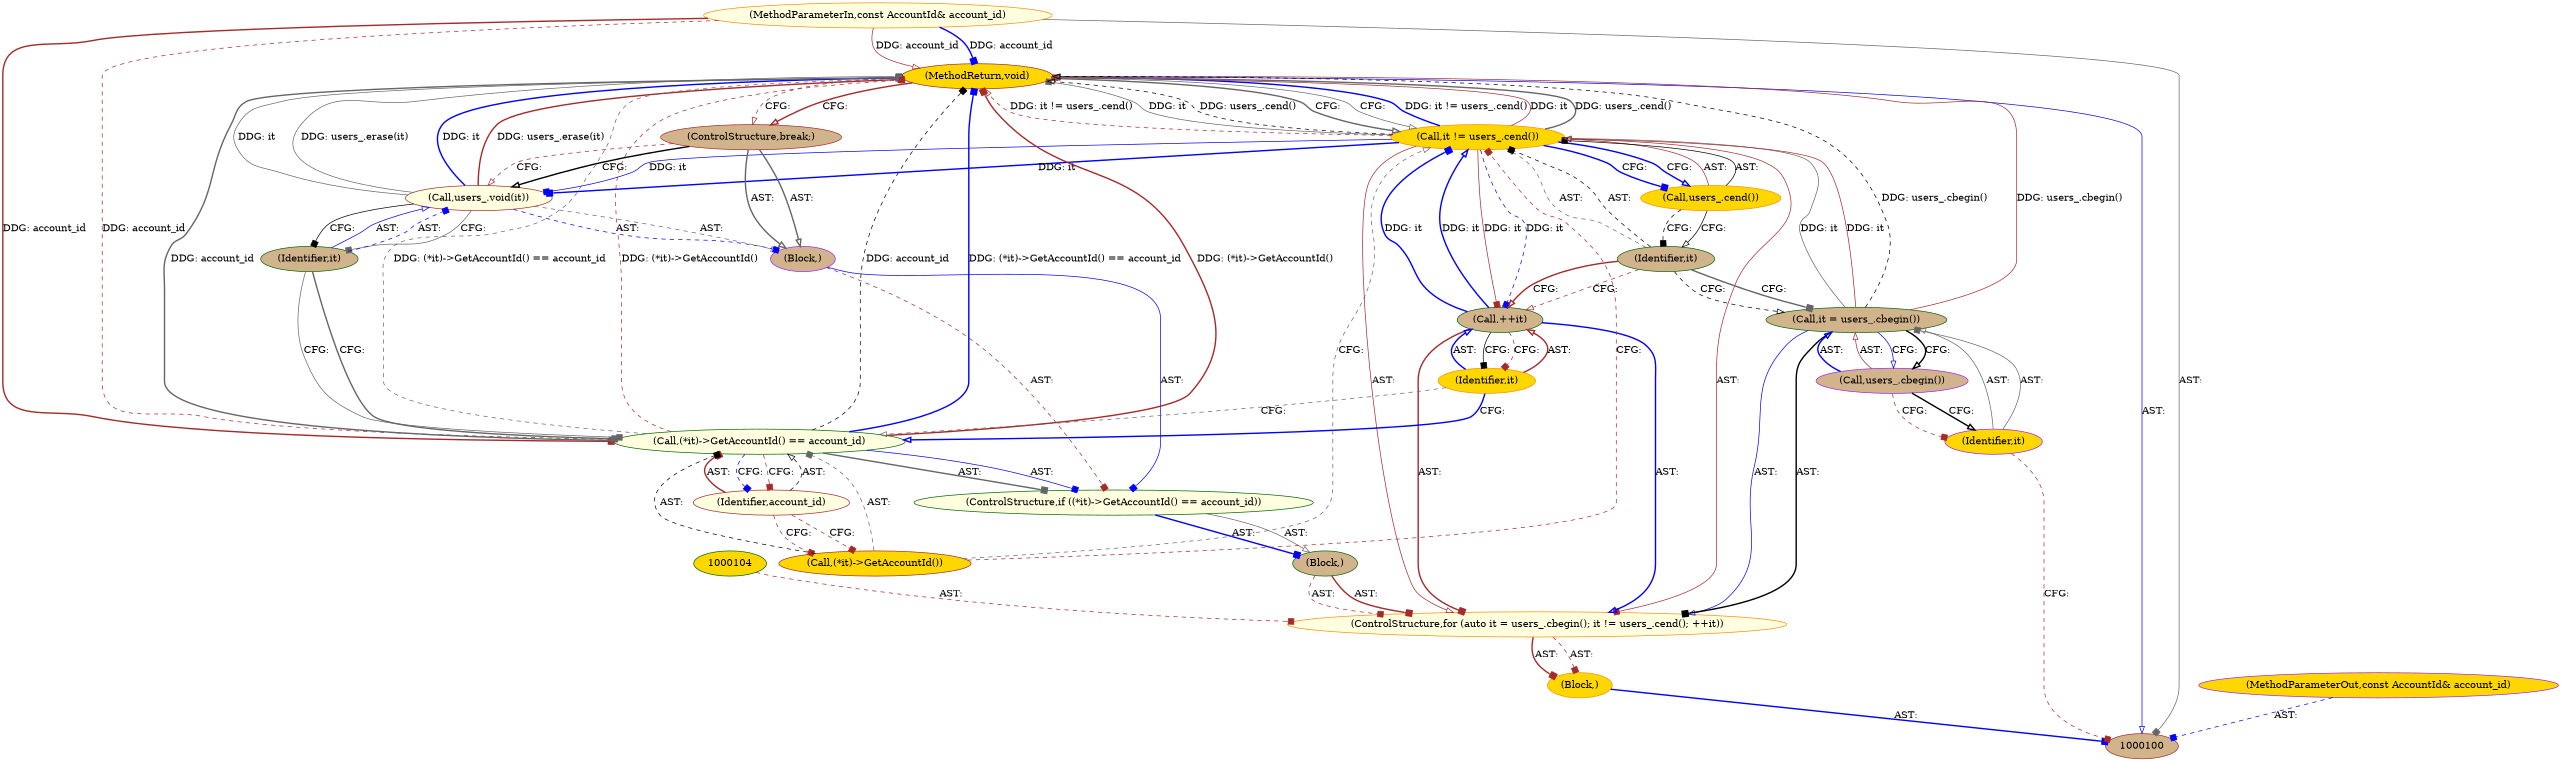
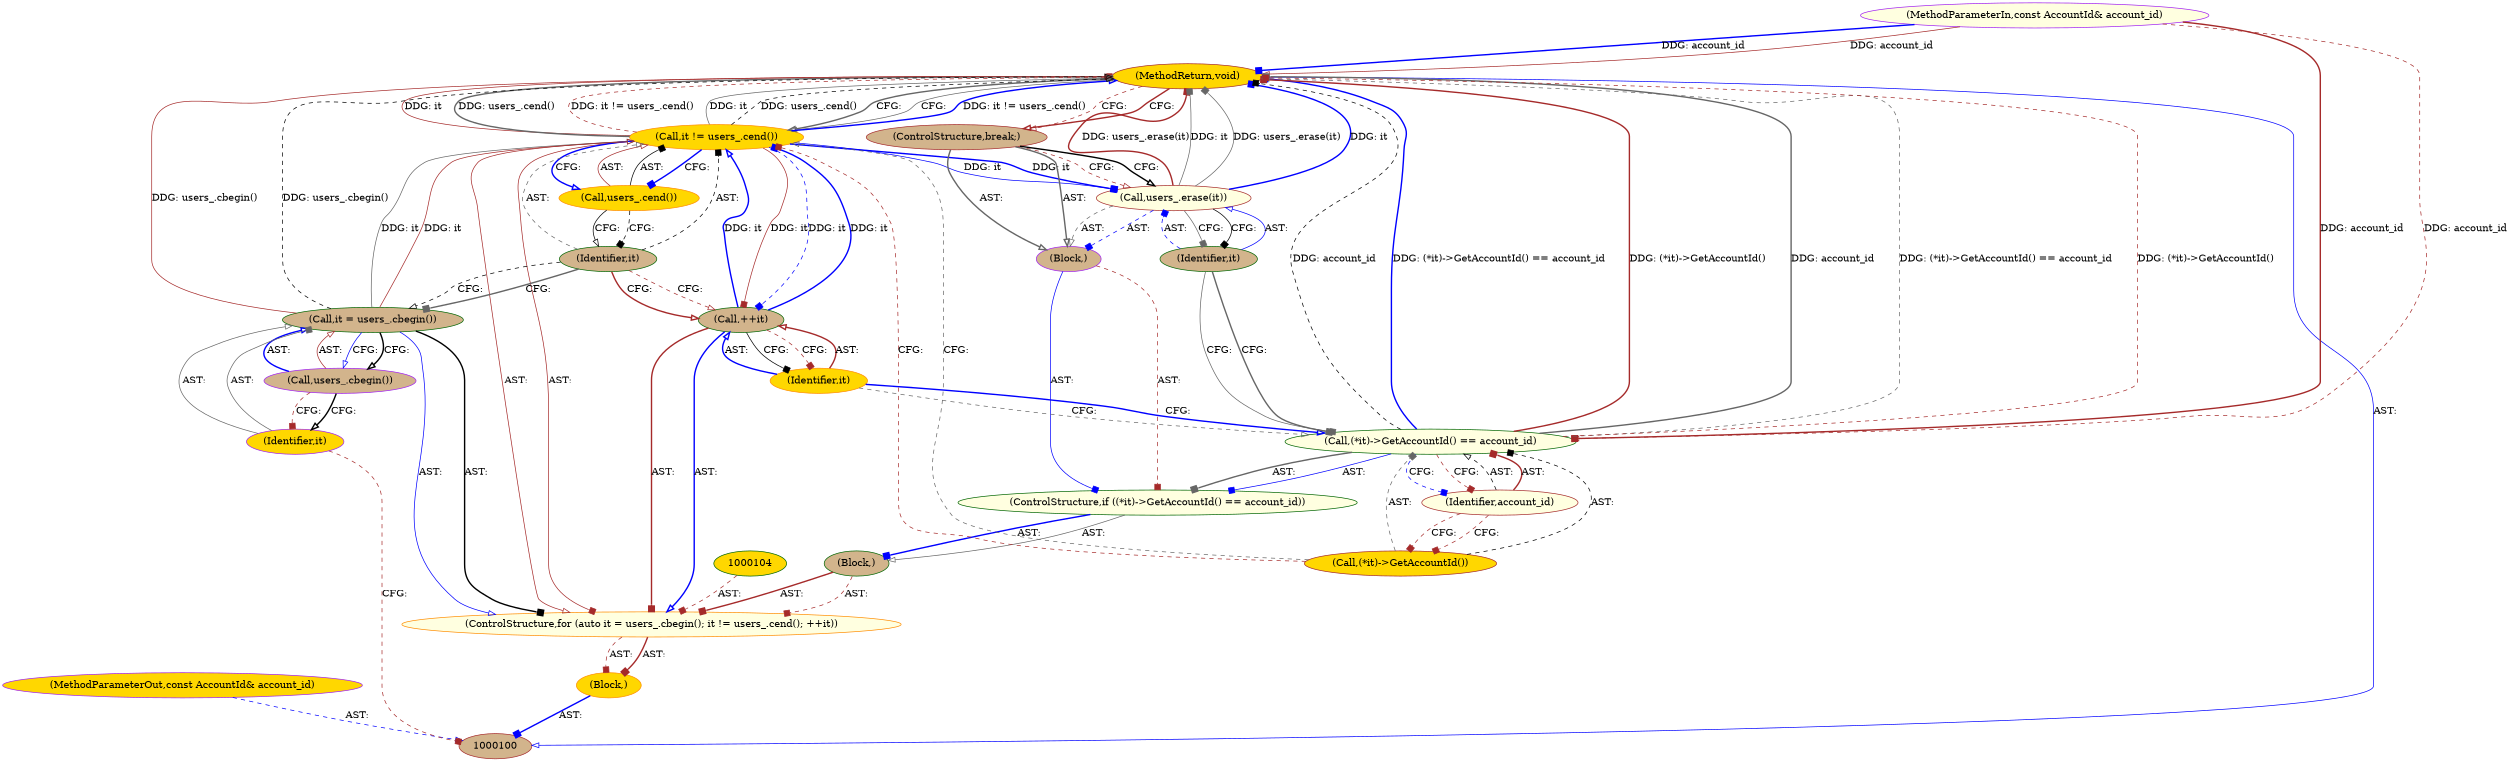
(878, 15) -> (2035, 15)
(1941, 49) -> none
(479, 198) -> (1174, 198)
(2255, 717) -> (344, 721)
